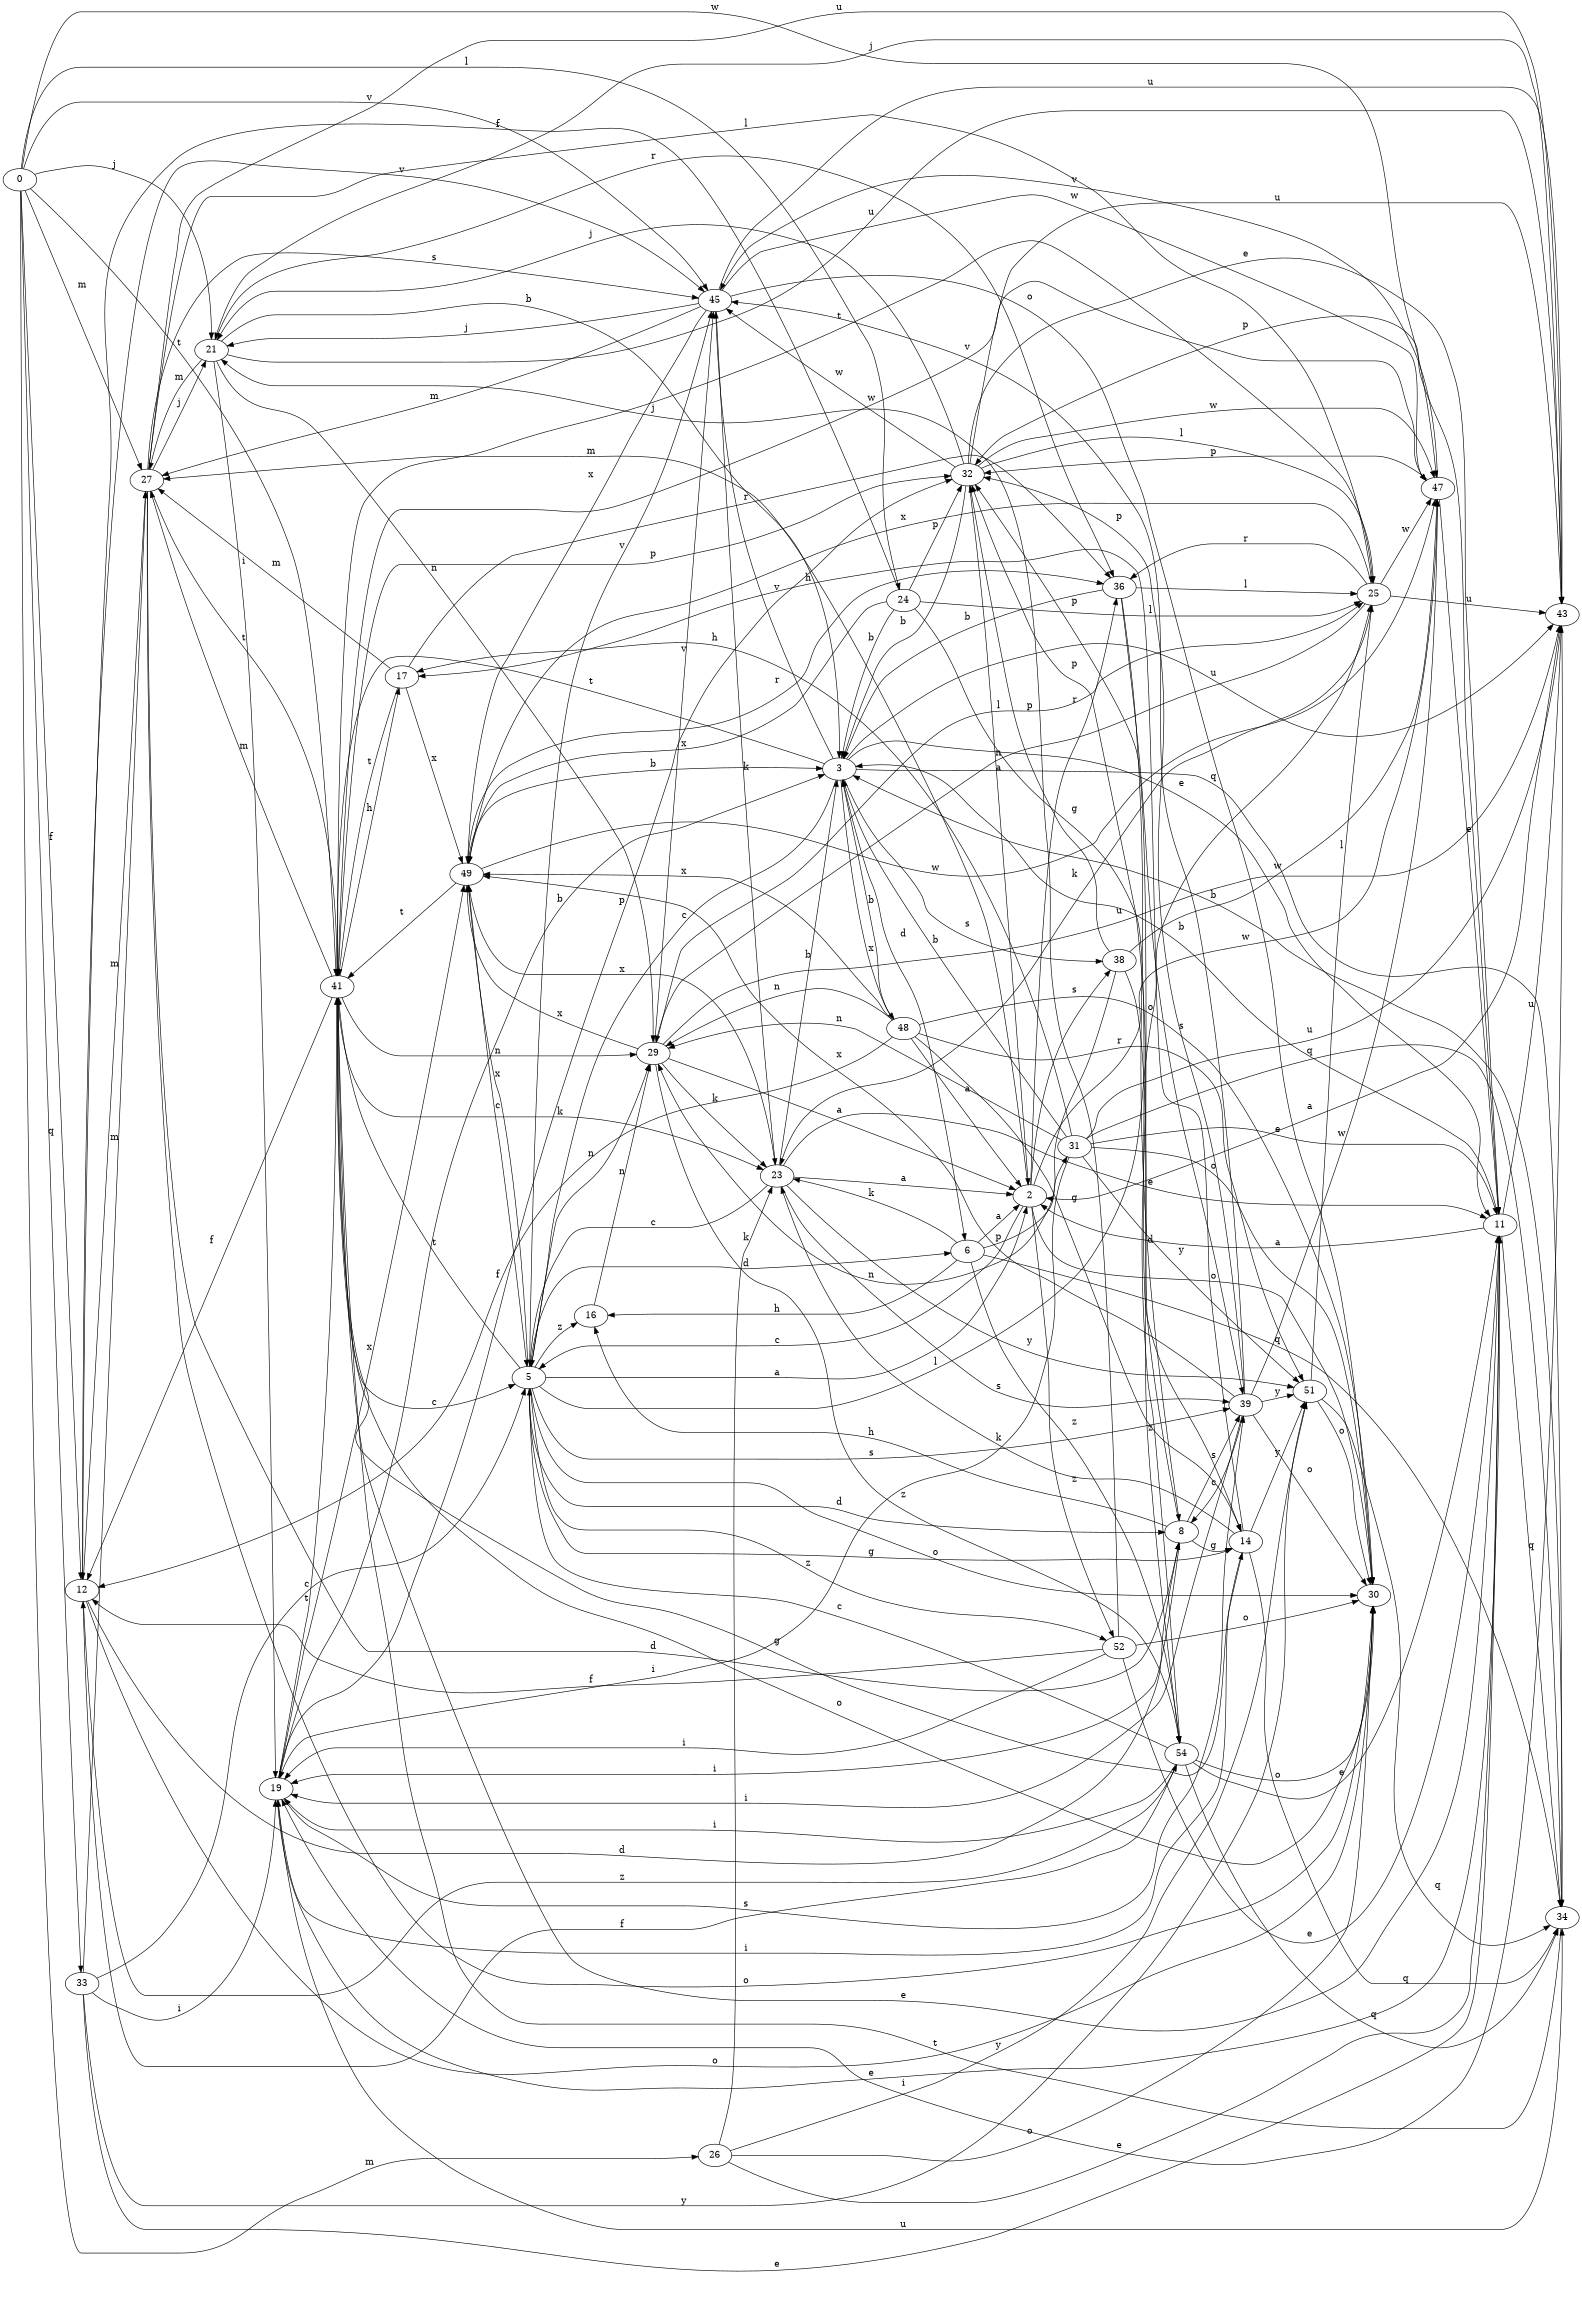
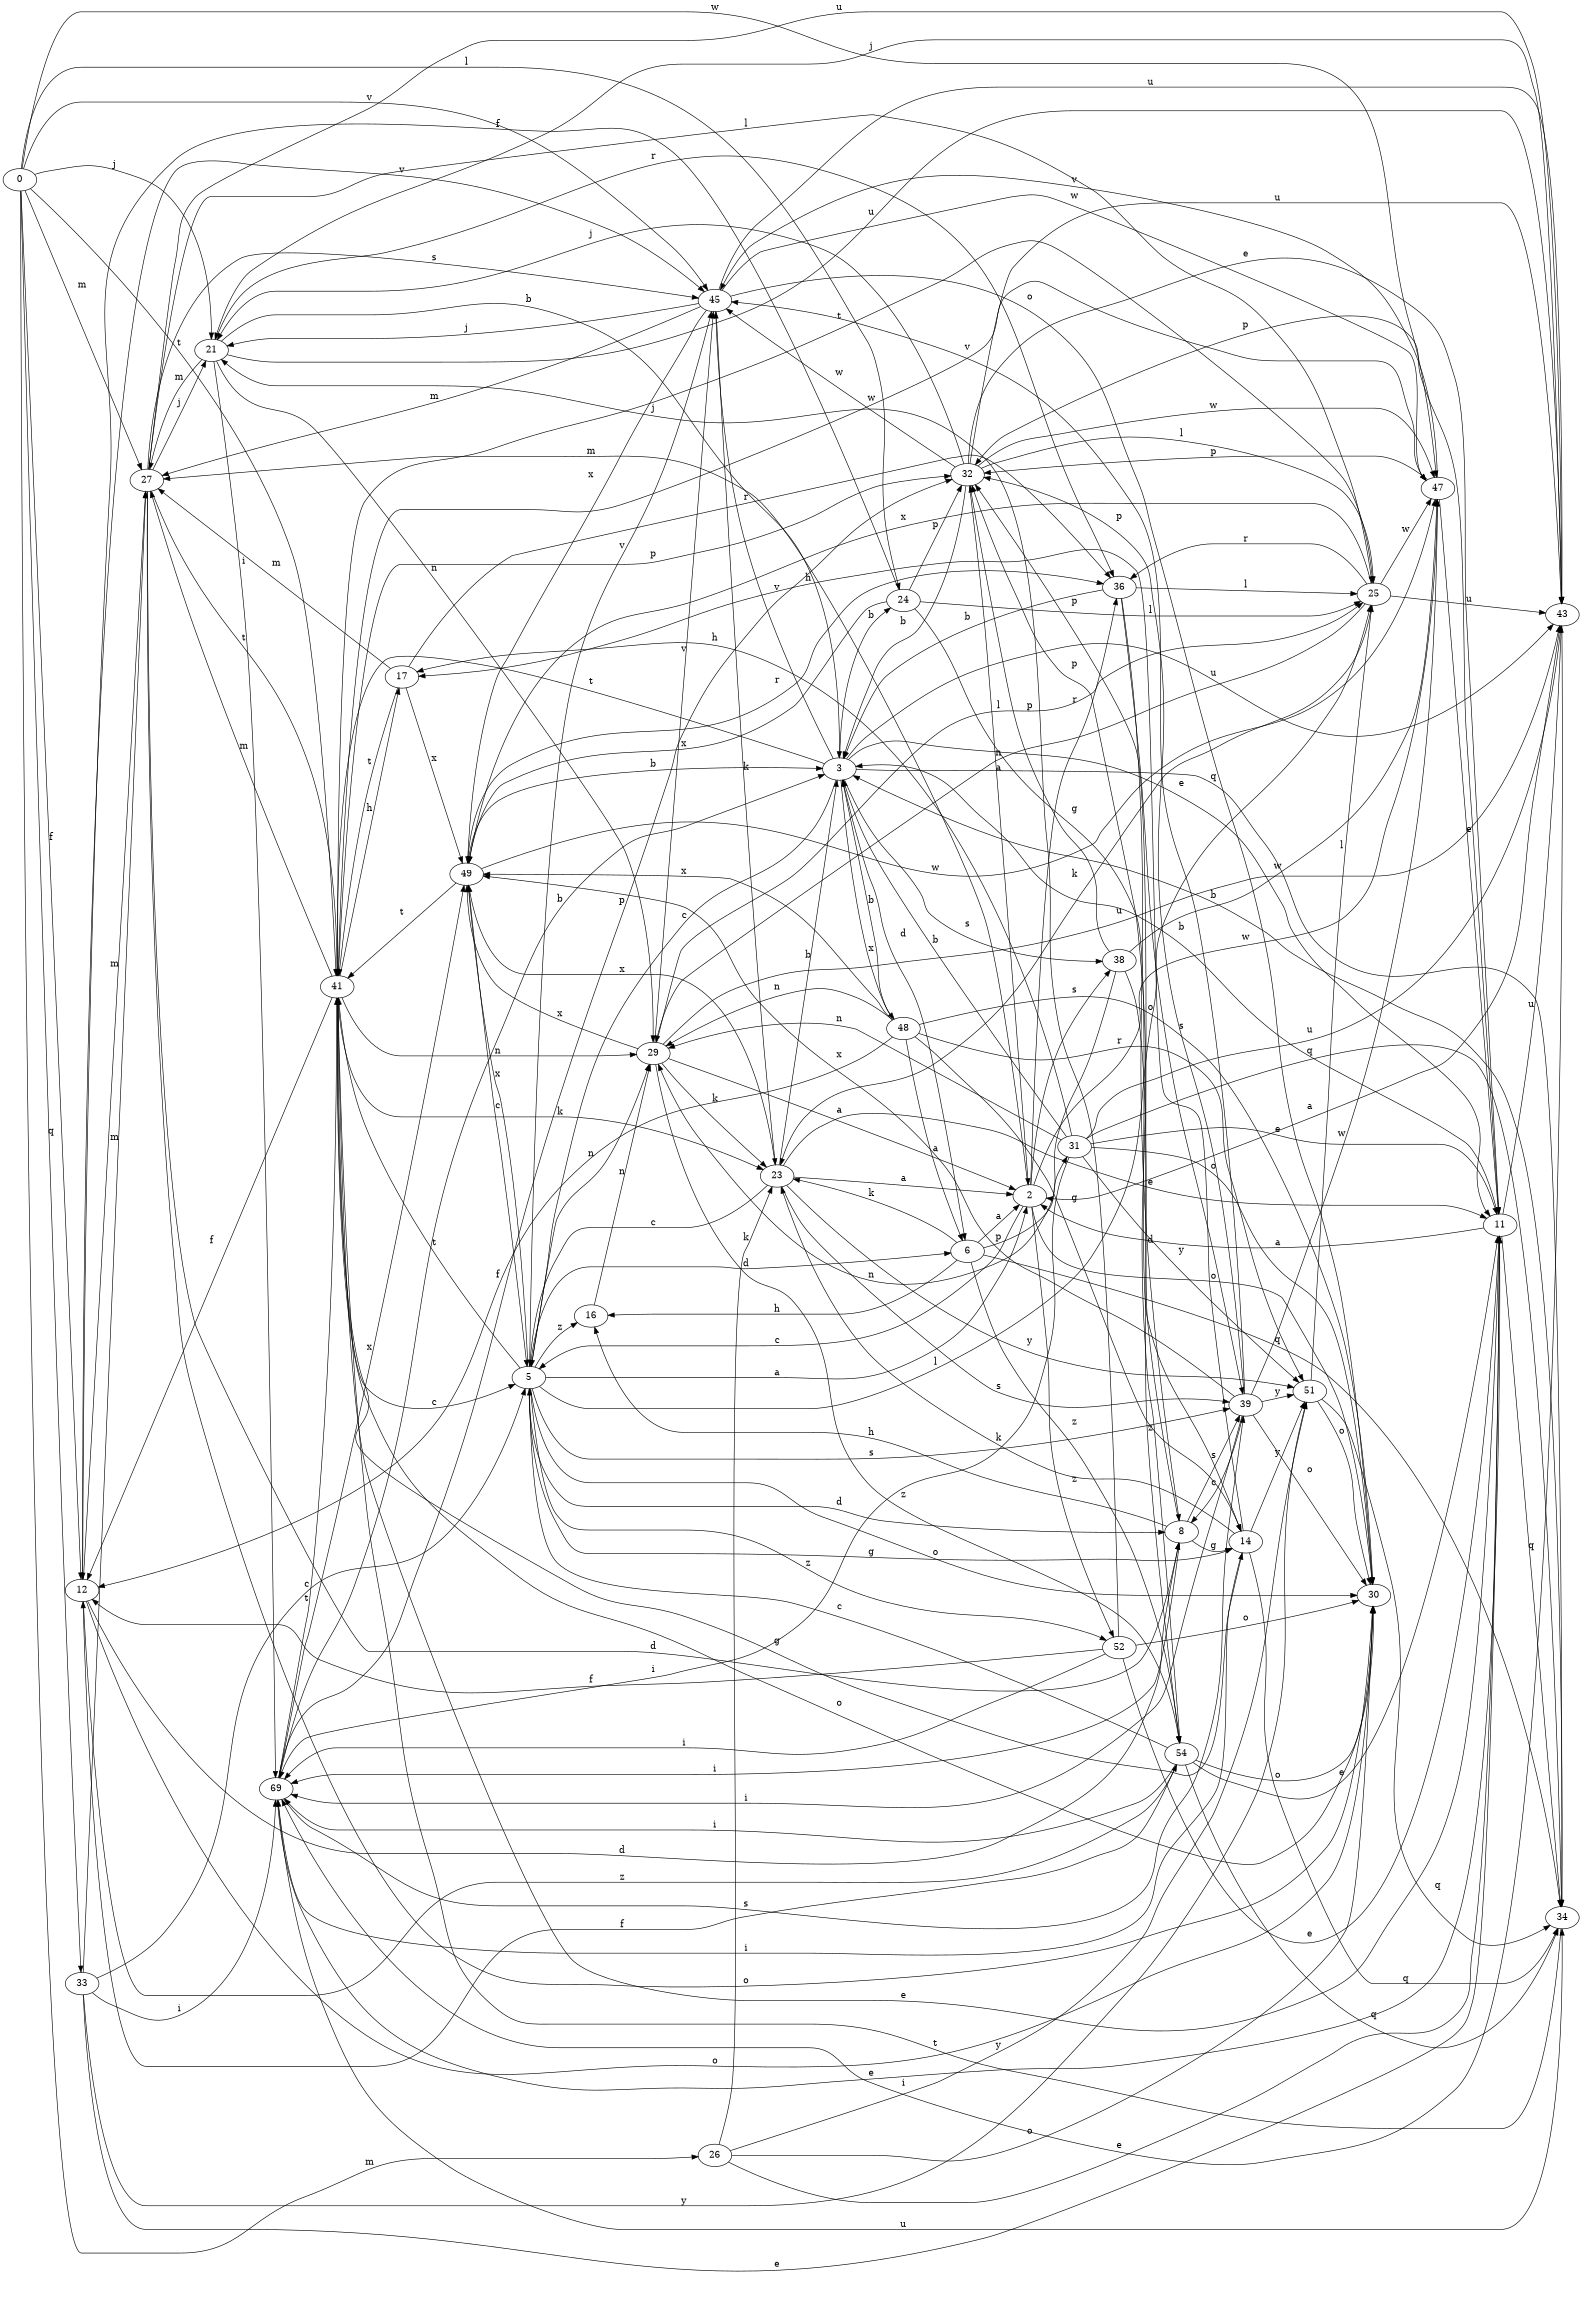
(862, 678) -> (849, 680)
(964, 1110) -> (927, 1139)
(276, 1789) -> (276, 1789)
